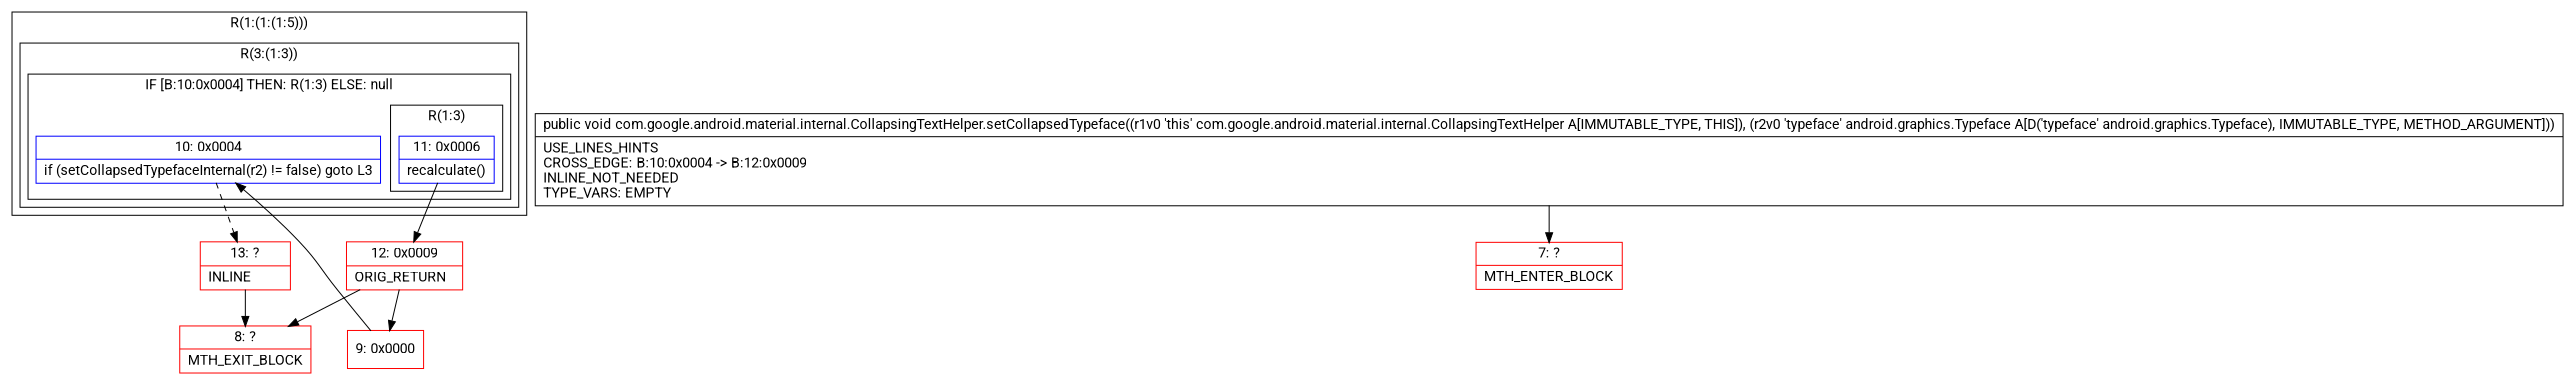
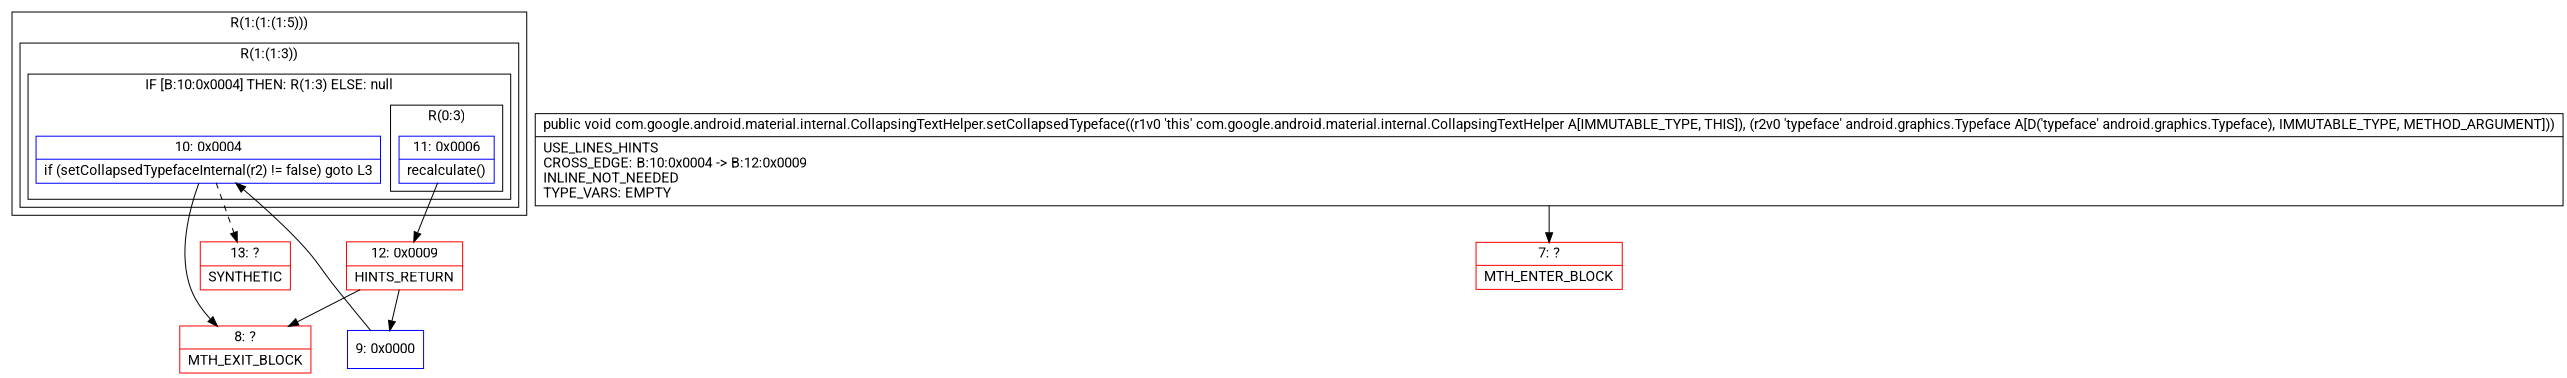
(269, 55) -> (269, 55)
(447, 117) -> (447, 117)
(230, 277) -> (245, 277)
(401, 277) -> (405, 277)
(245, 303) -> (185, 253)
(386, 349) -> (386, 349)
